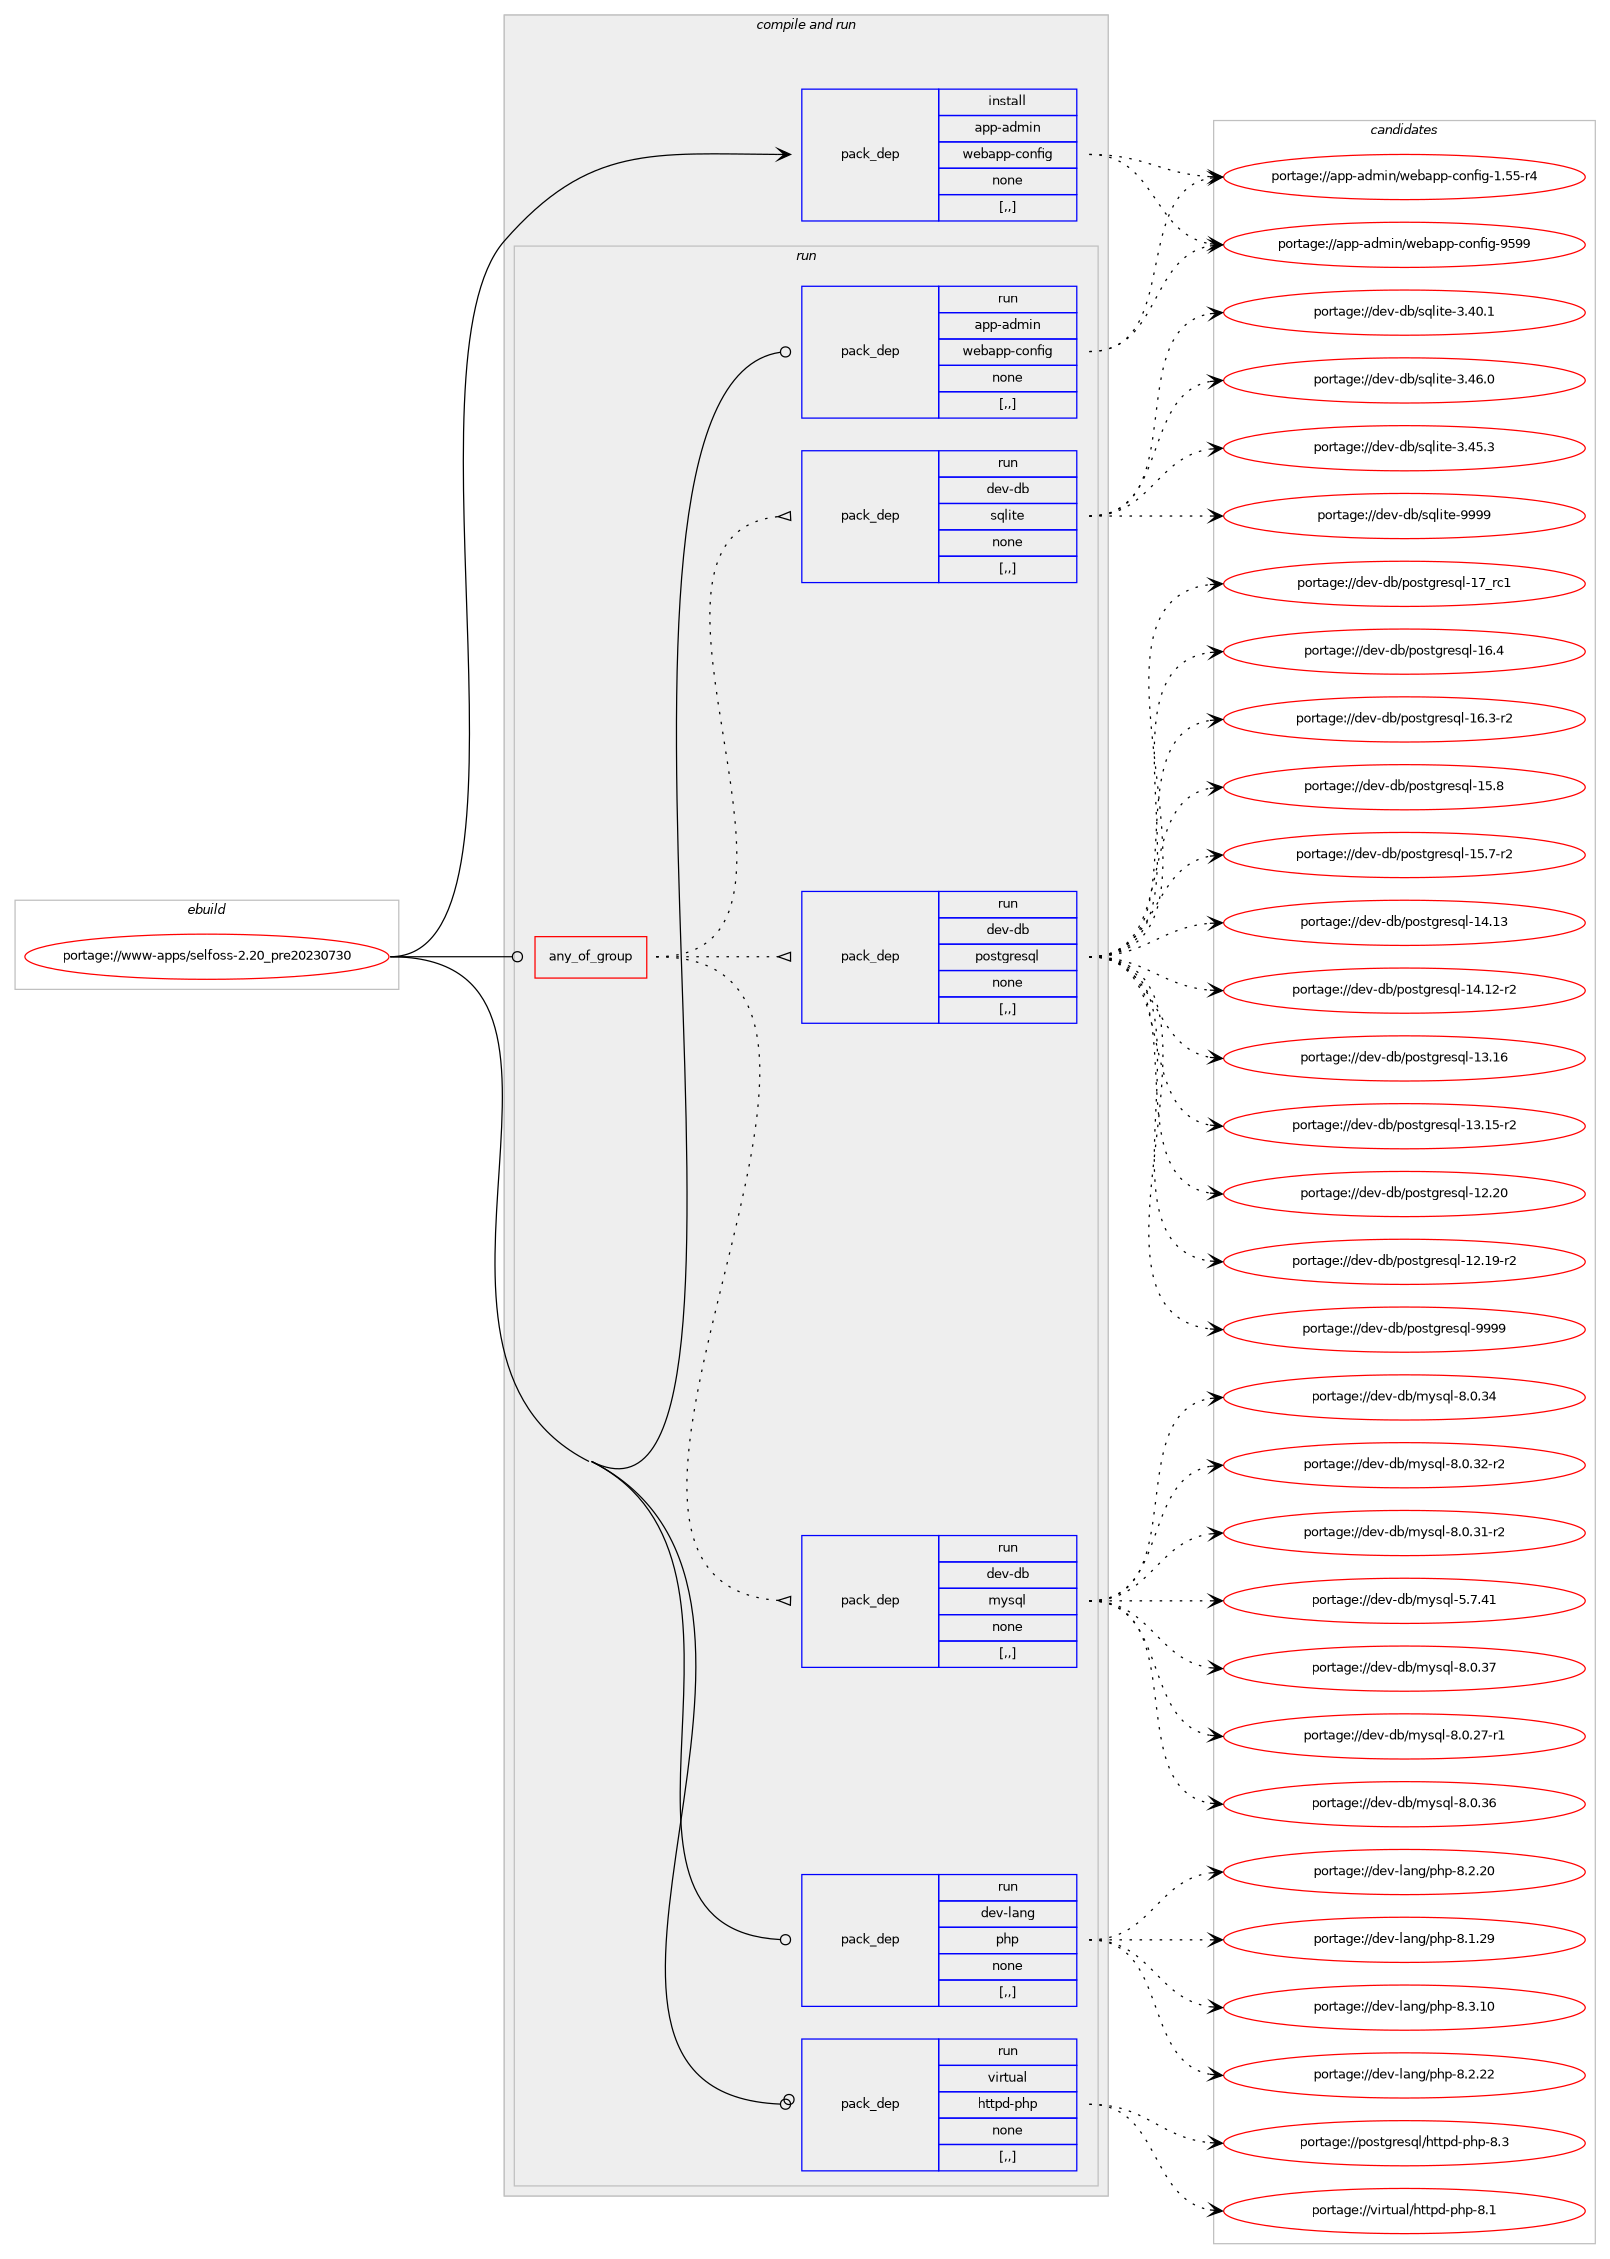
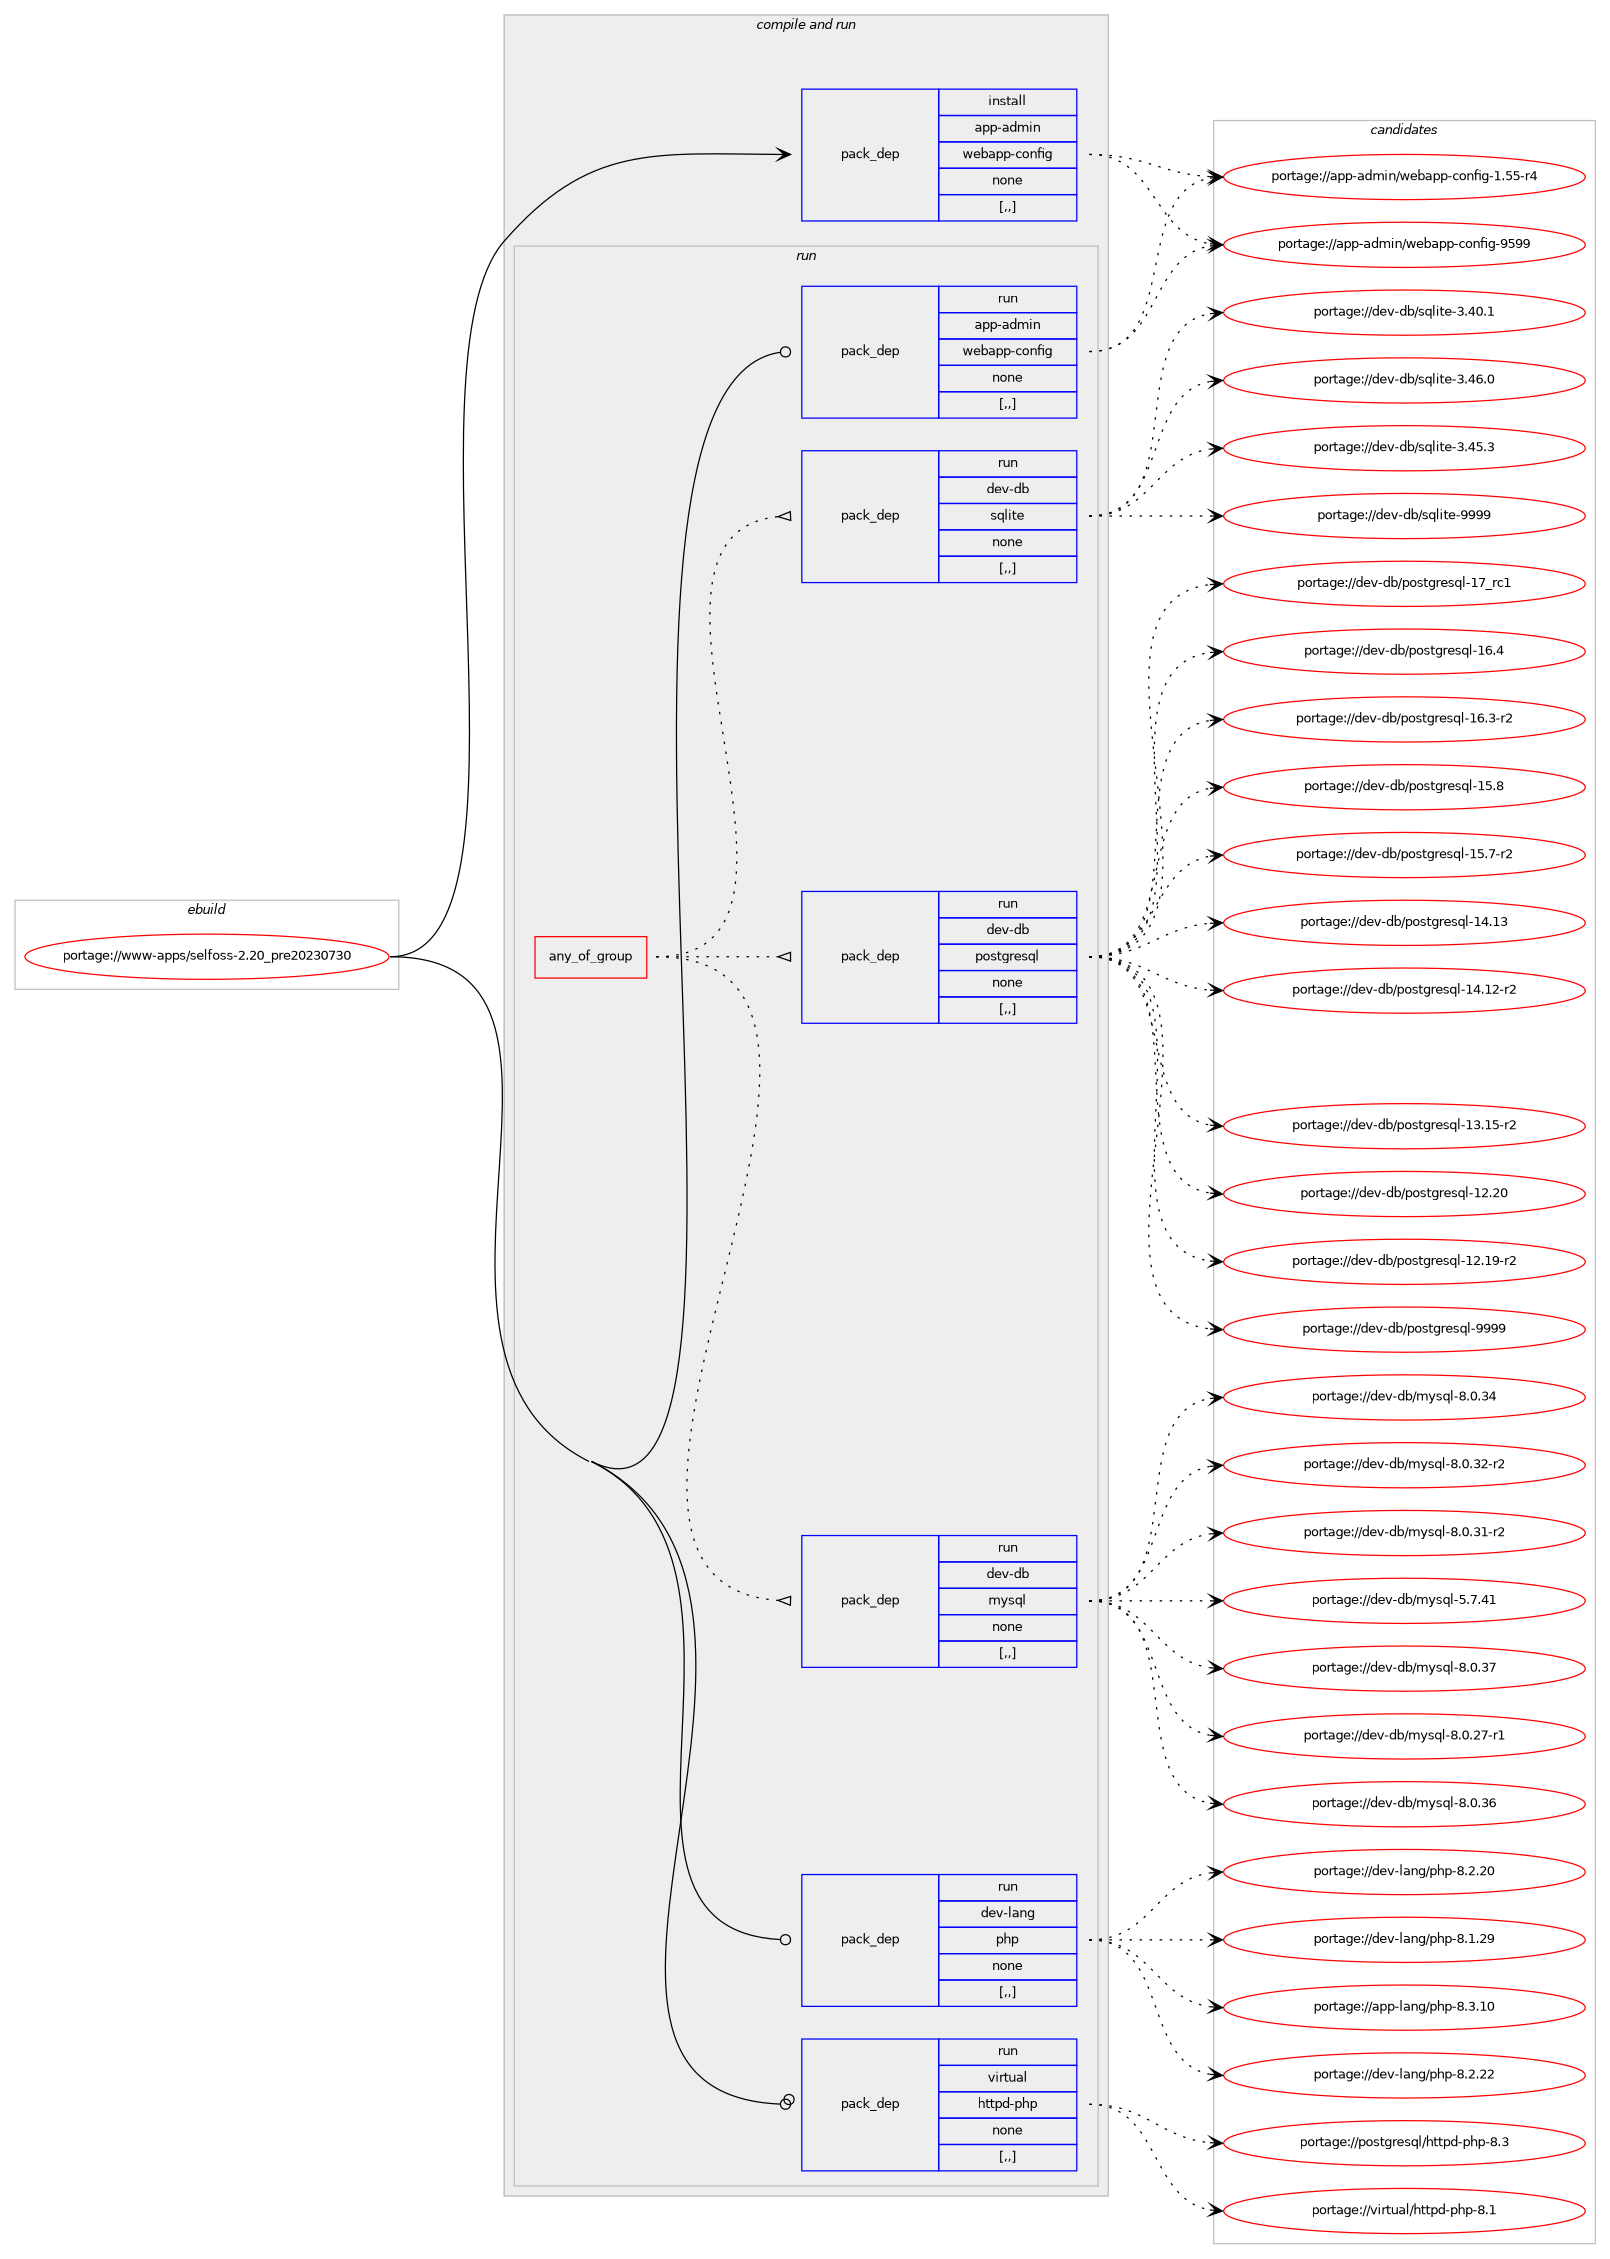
(451, 957) -> none
(1404, 1058) -> none
(1404, 2008) -> (1404, 2008)
